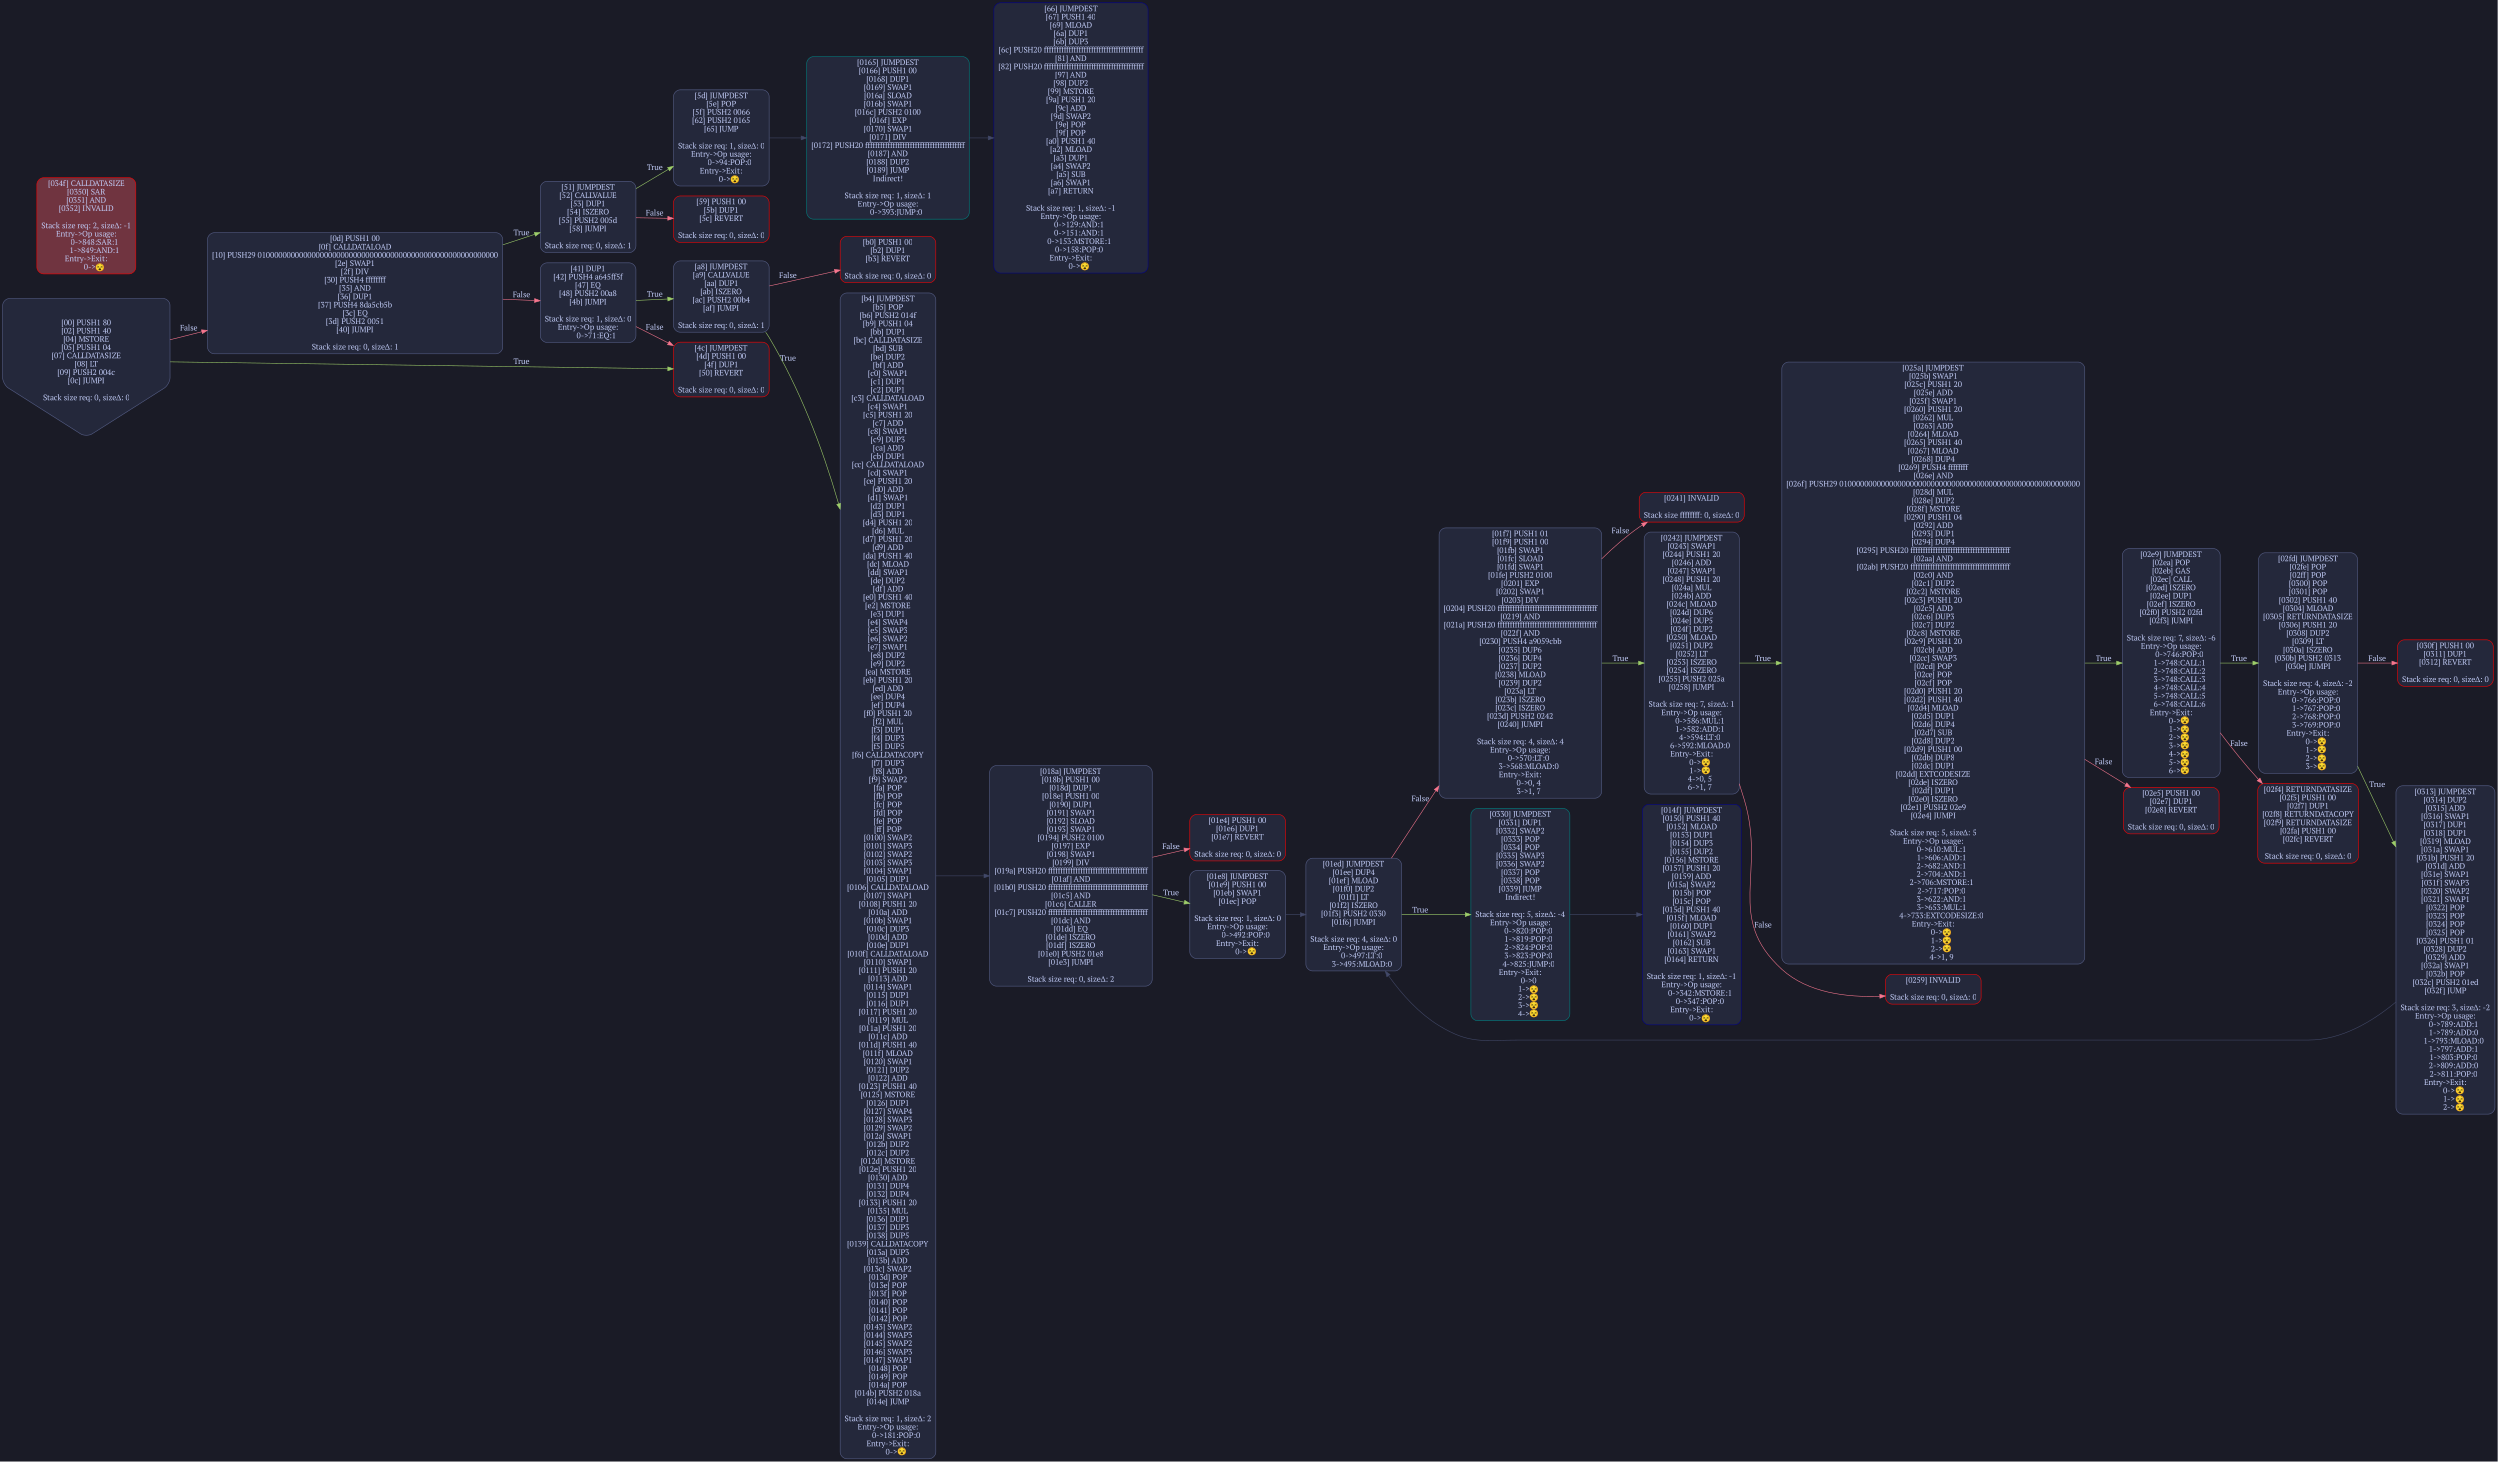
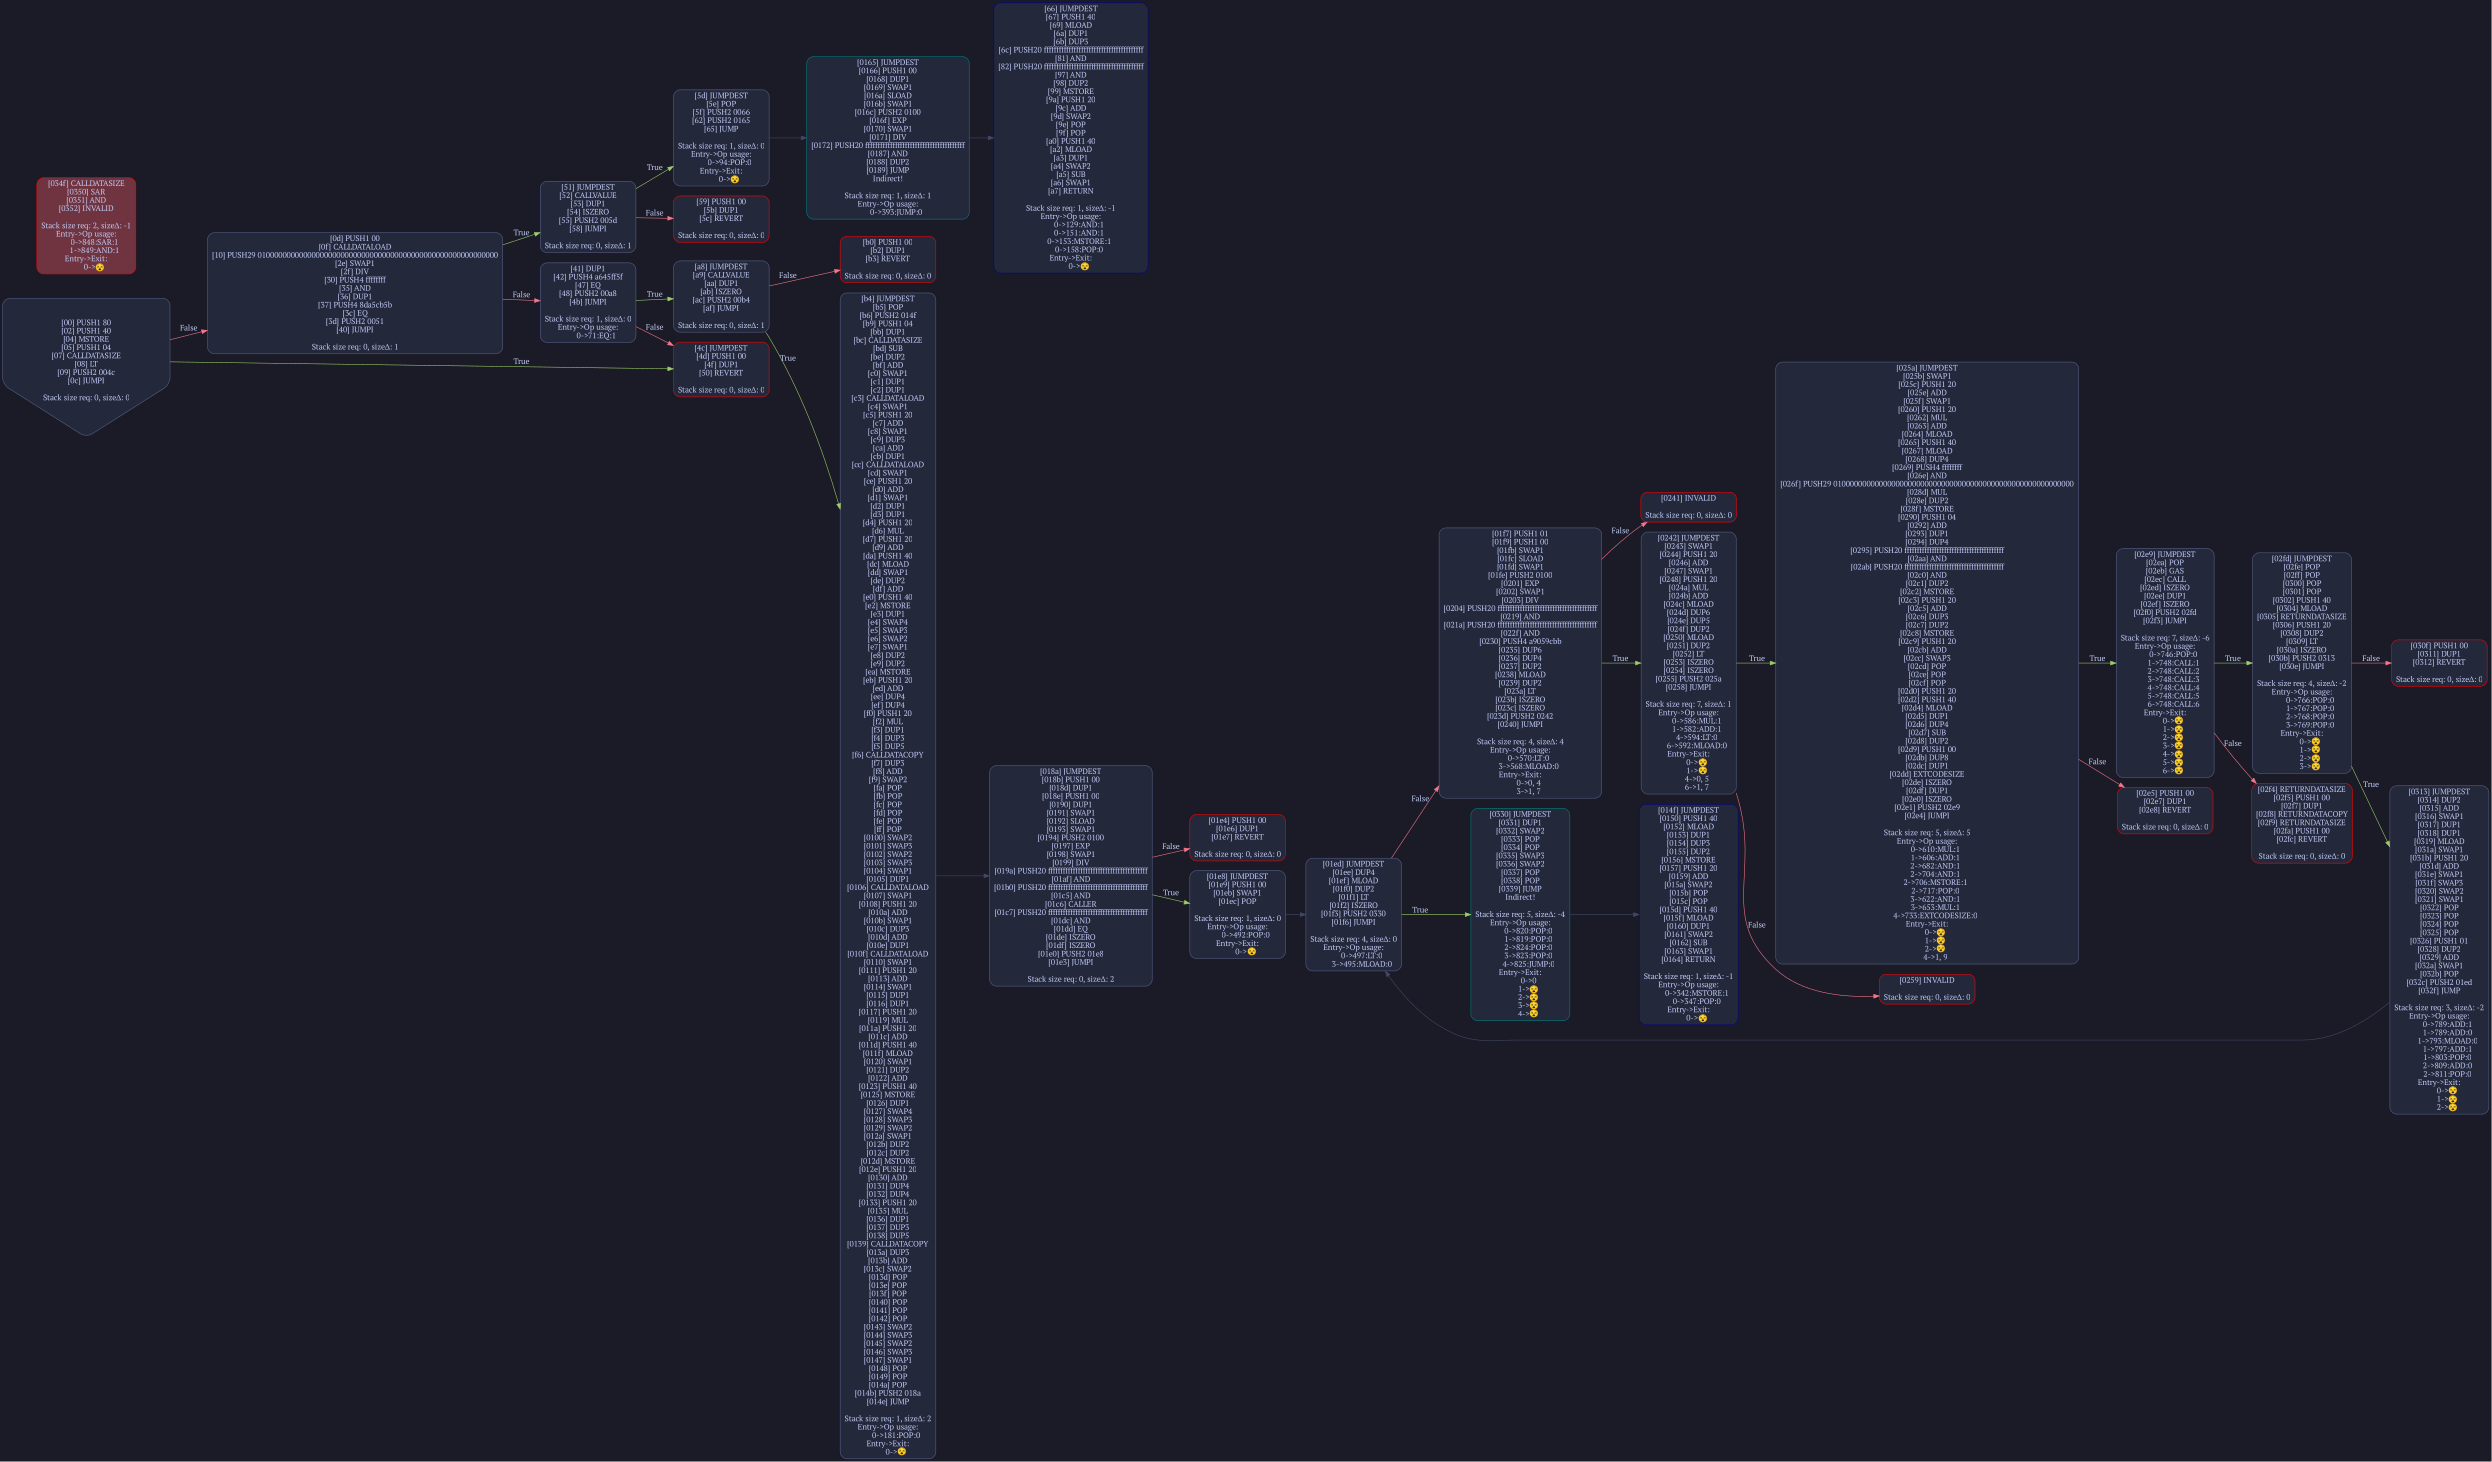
(1692, 507) -> (1689, 507)
